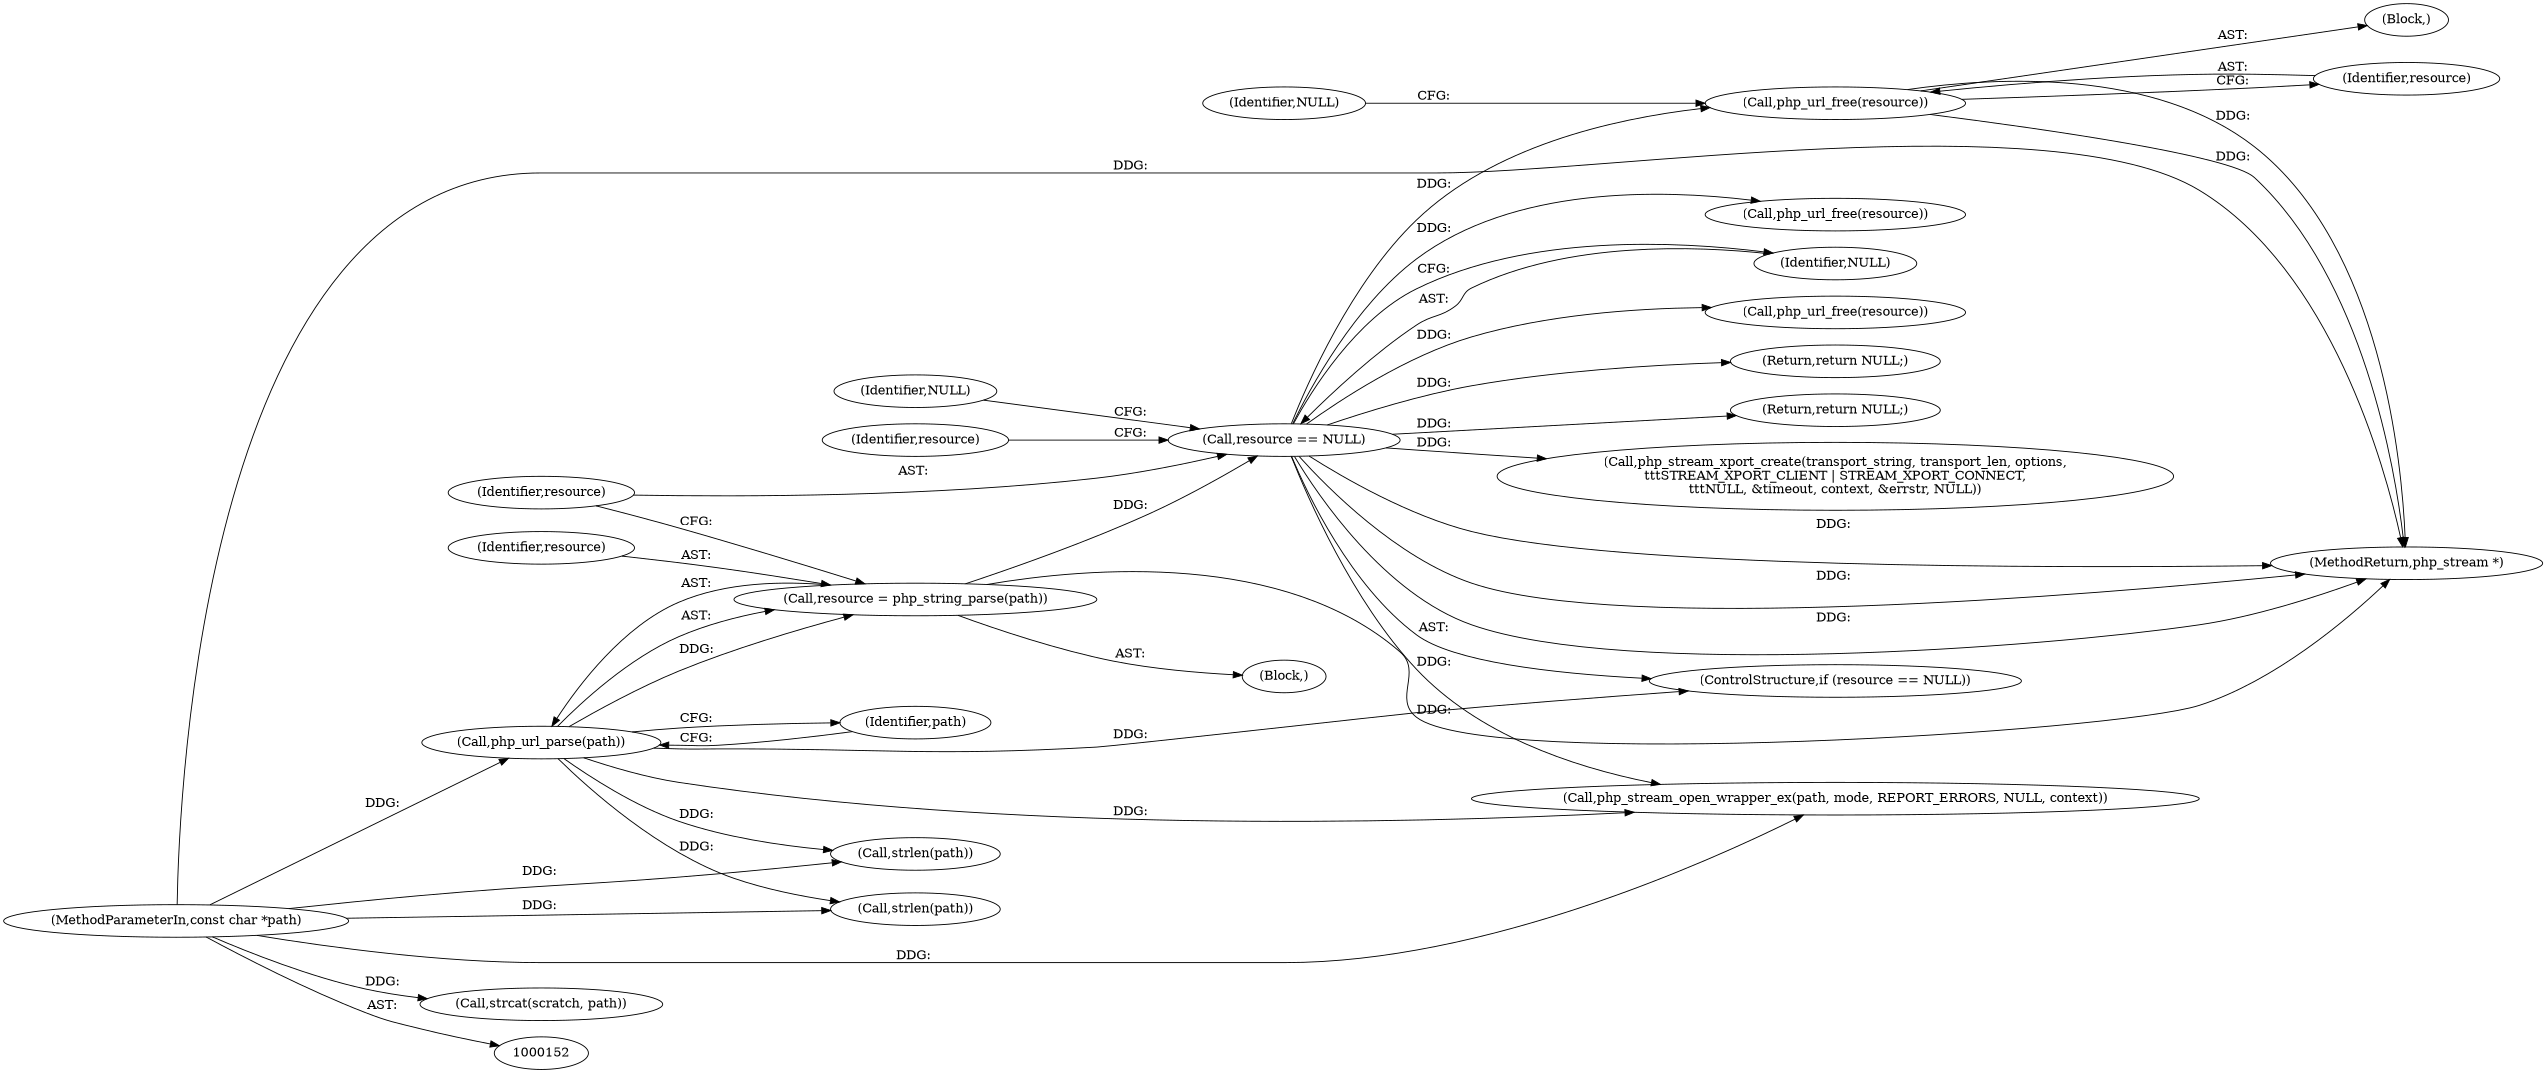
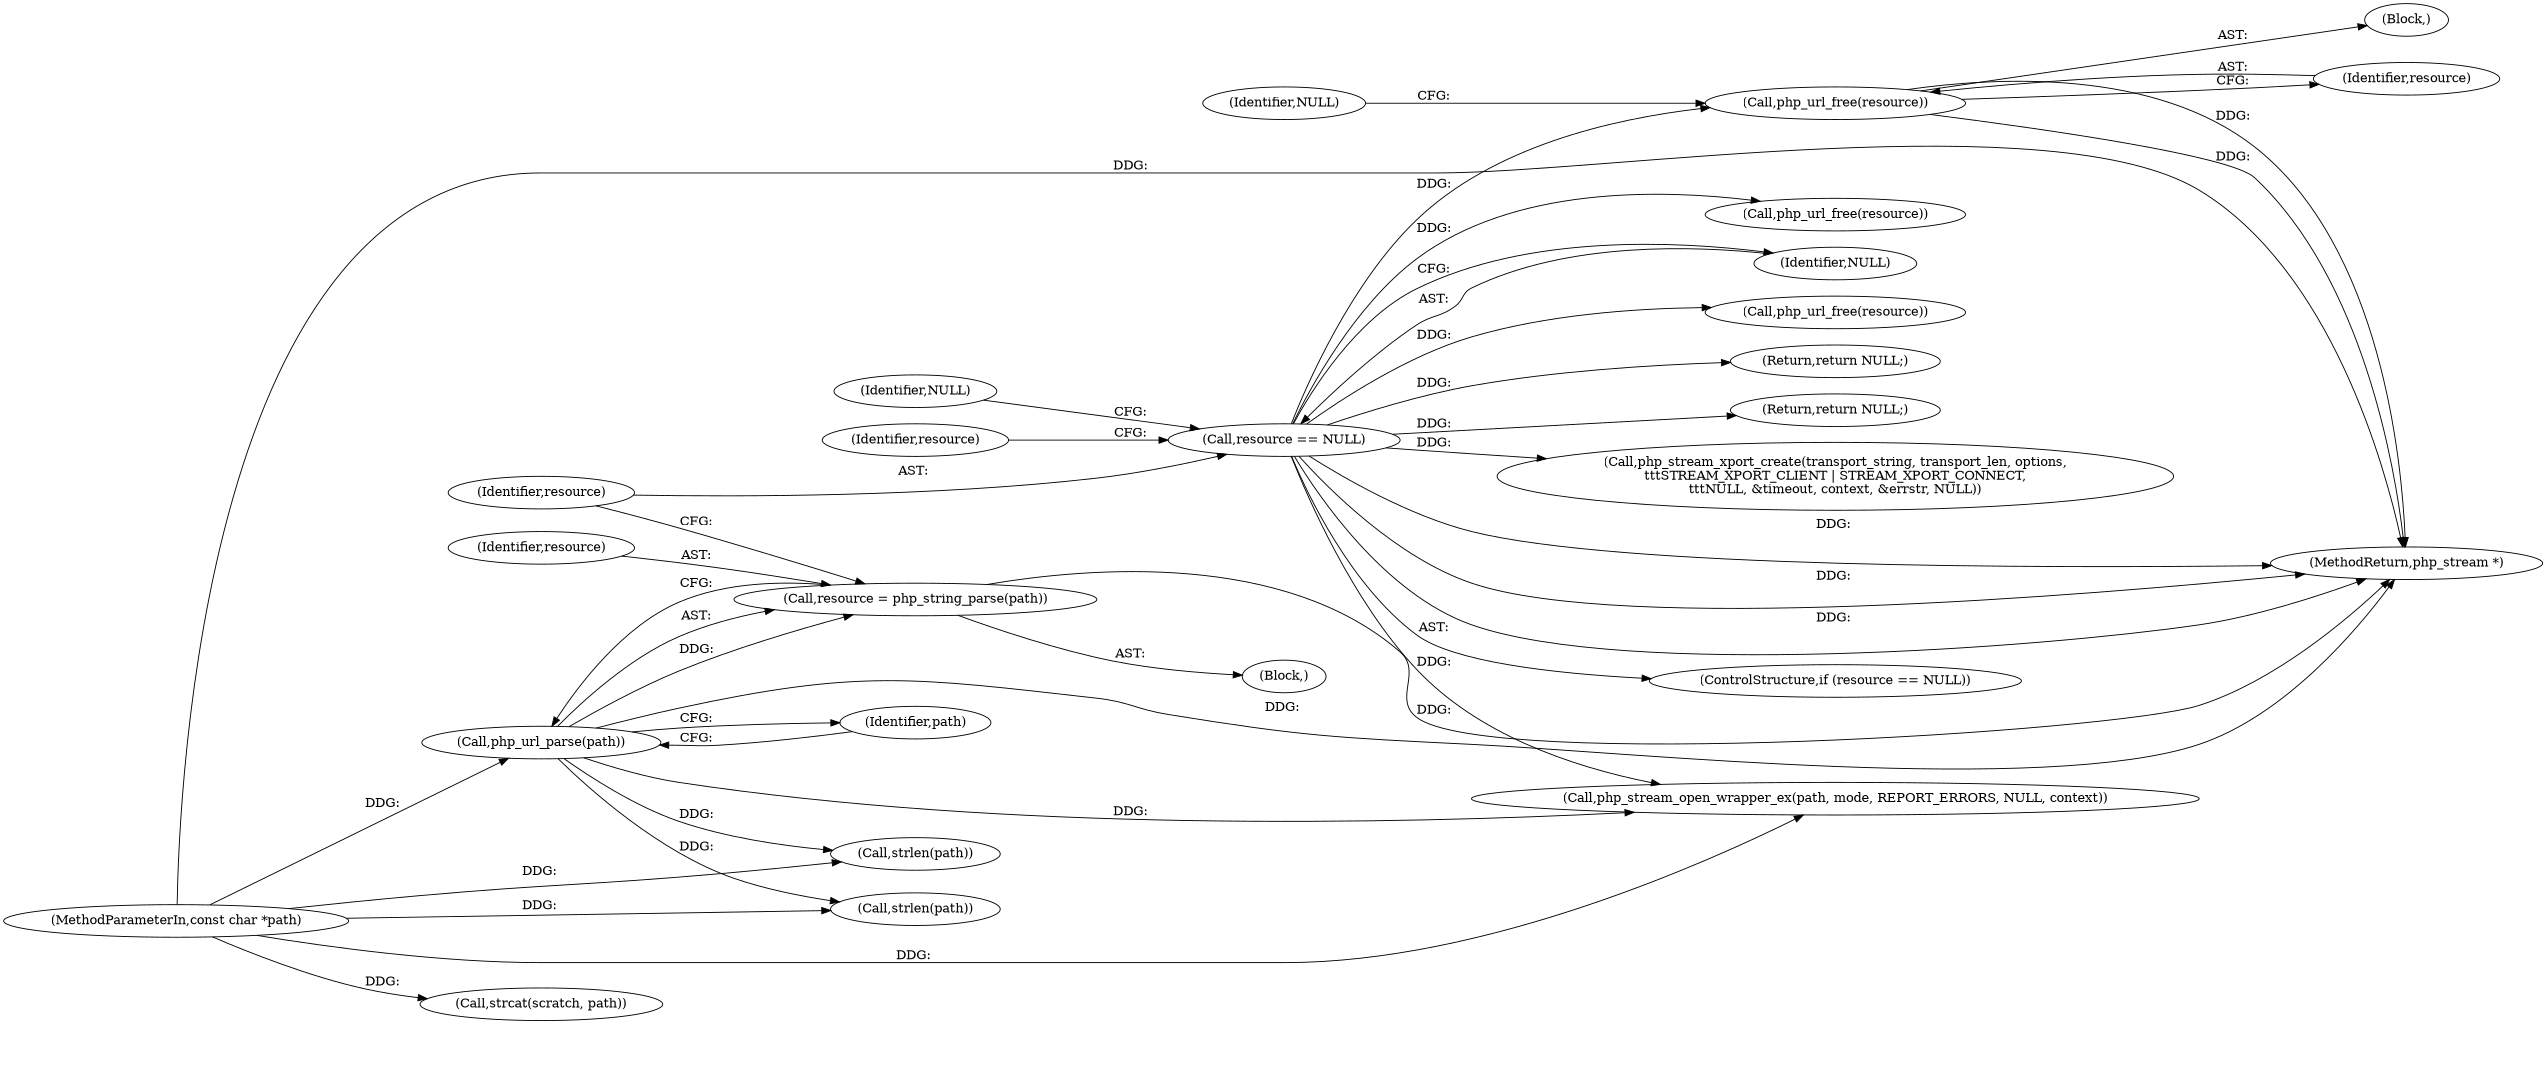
(1111, 530) -> none
(698, 584) -> (698, 584)
(1167, 740) -> (1519, 747)
(541, 1053) -> none
